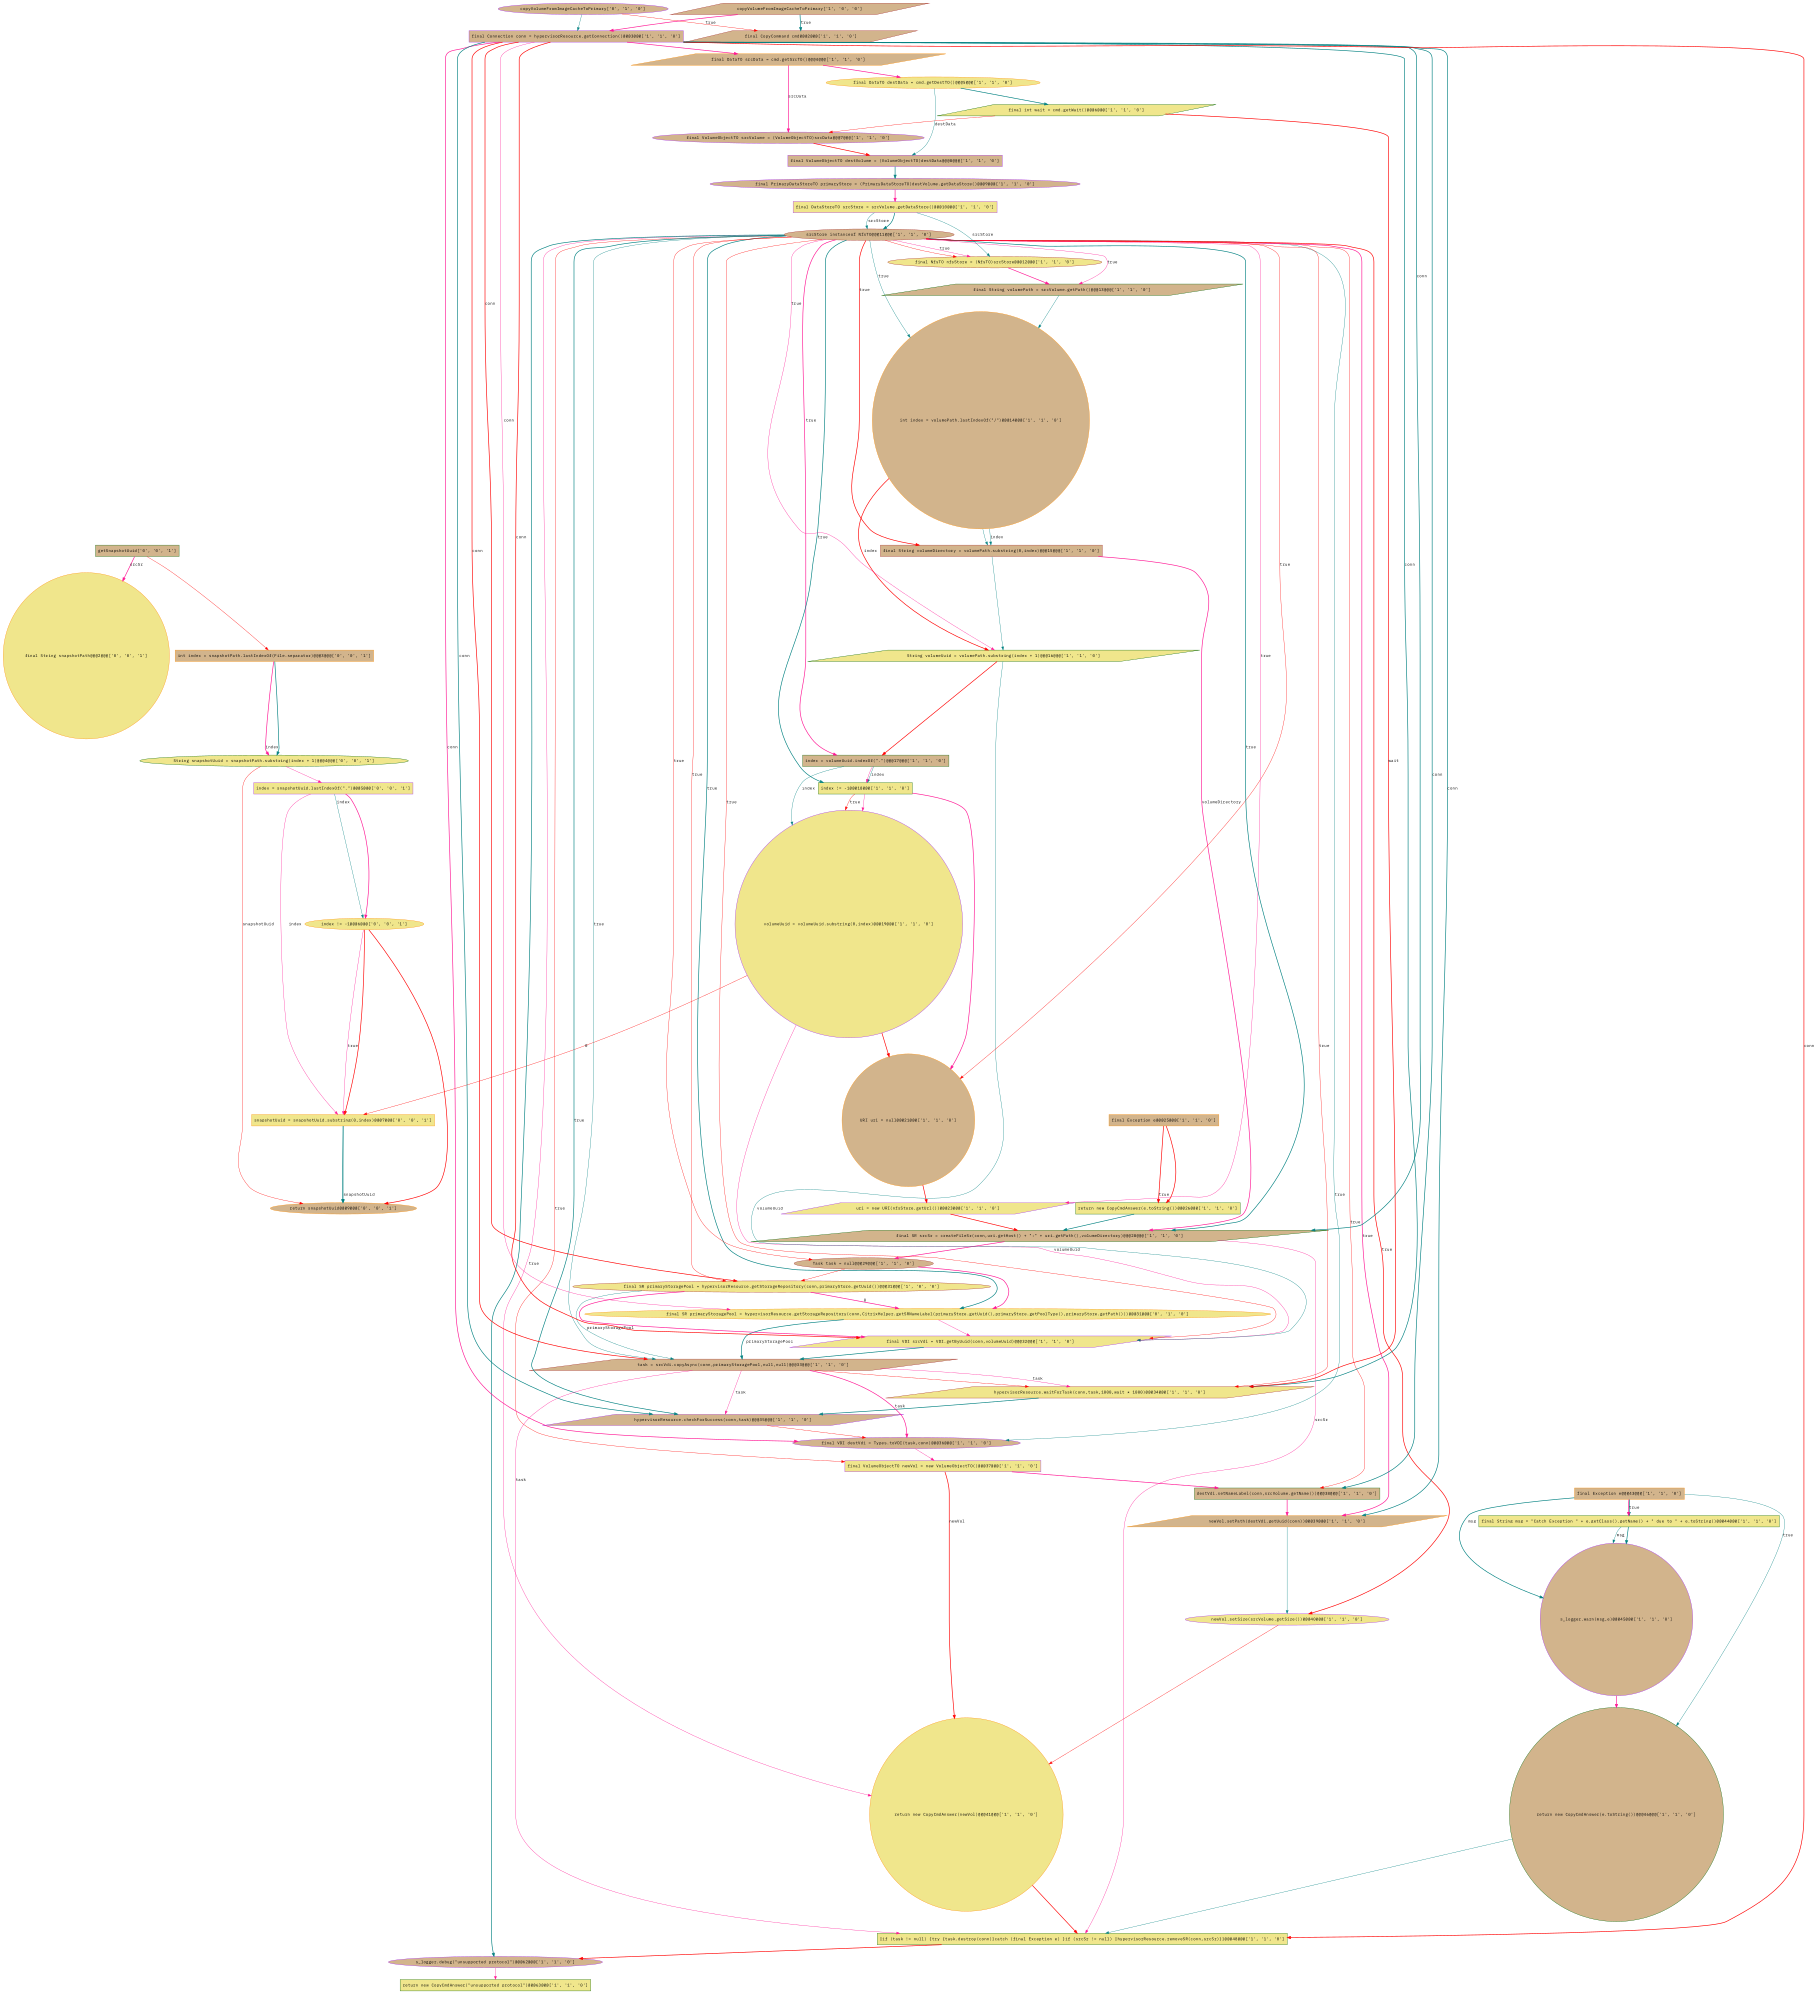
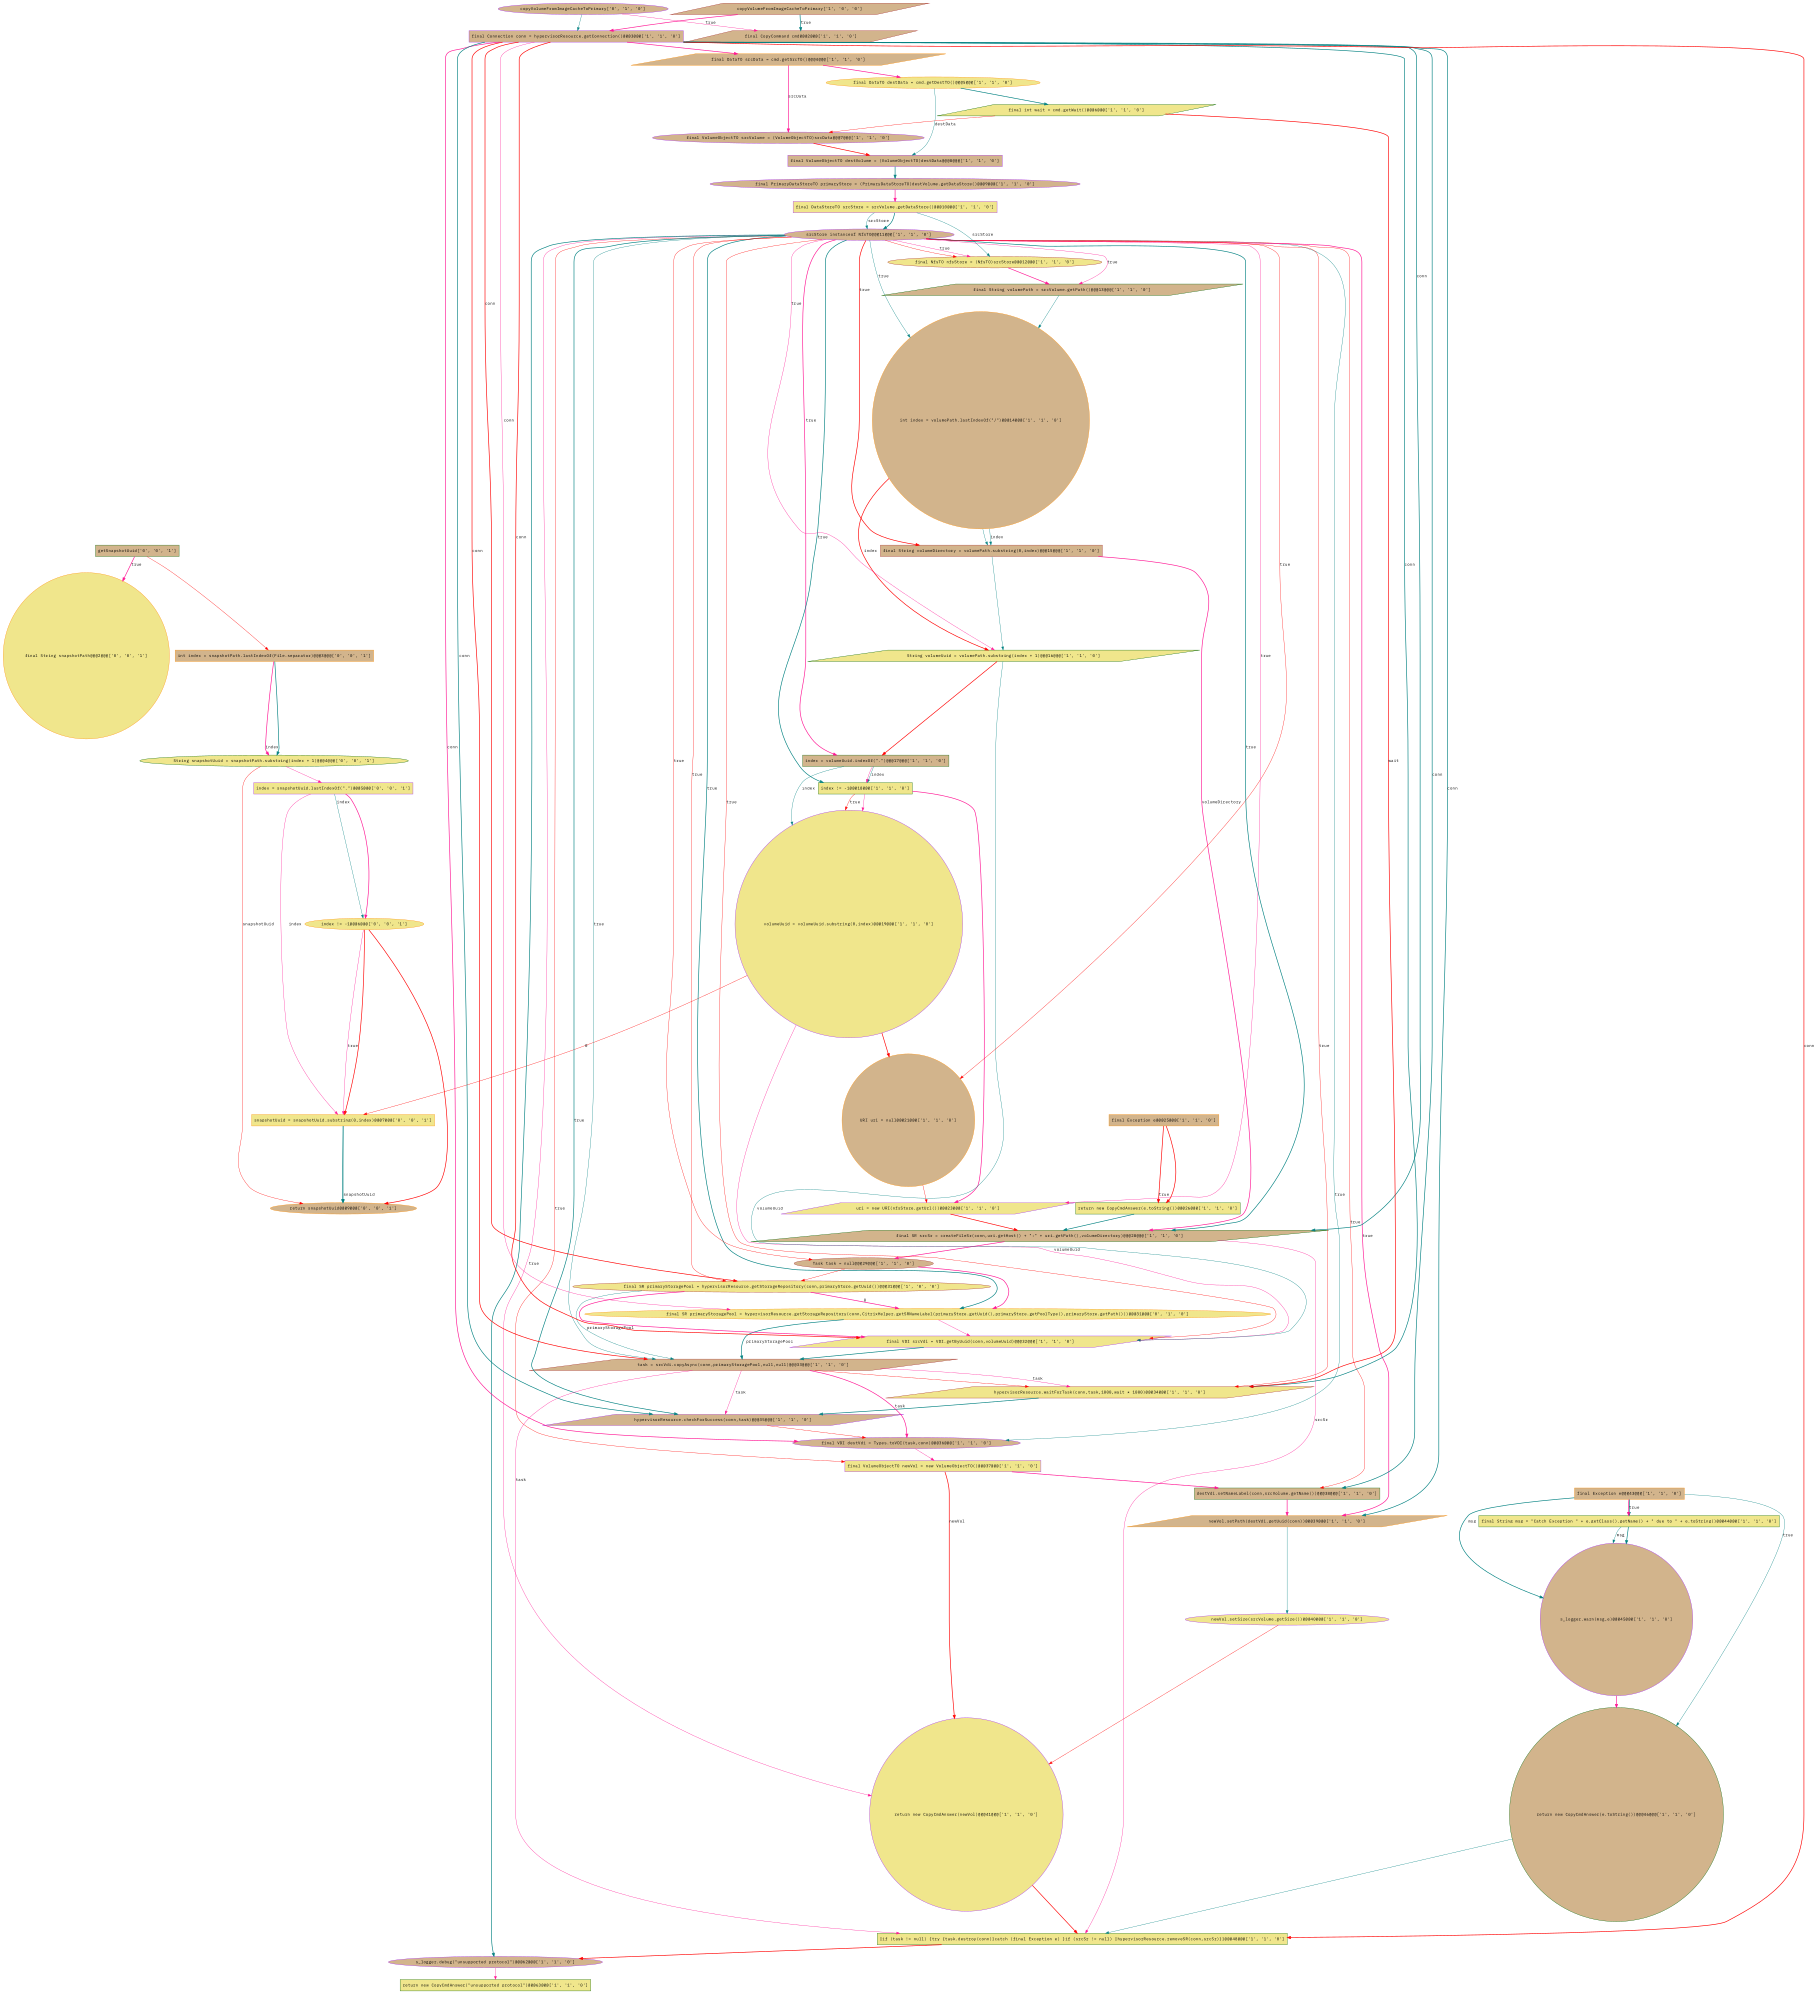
(688, 22) -> (688, 22)
(869, 235) -> (869, 235)
(137, 565) -> (137, 565)
(1374, 758) -> none
(974, 911) -> (984, 978)
(924, 1192) -> (924, 1192)
(966, 1815) -> (966, 1815)
